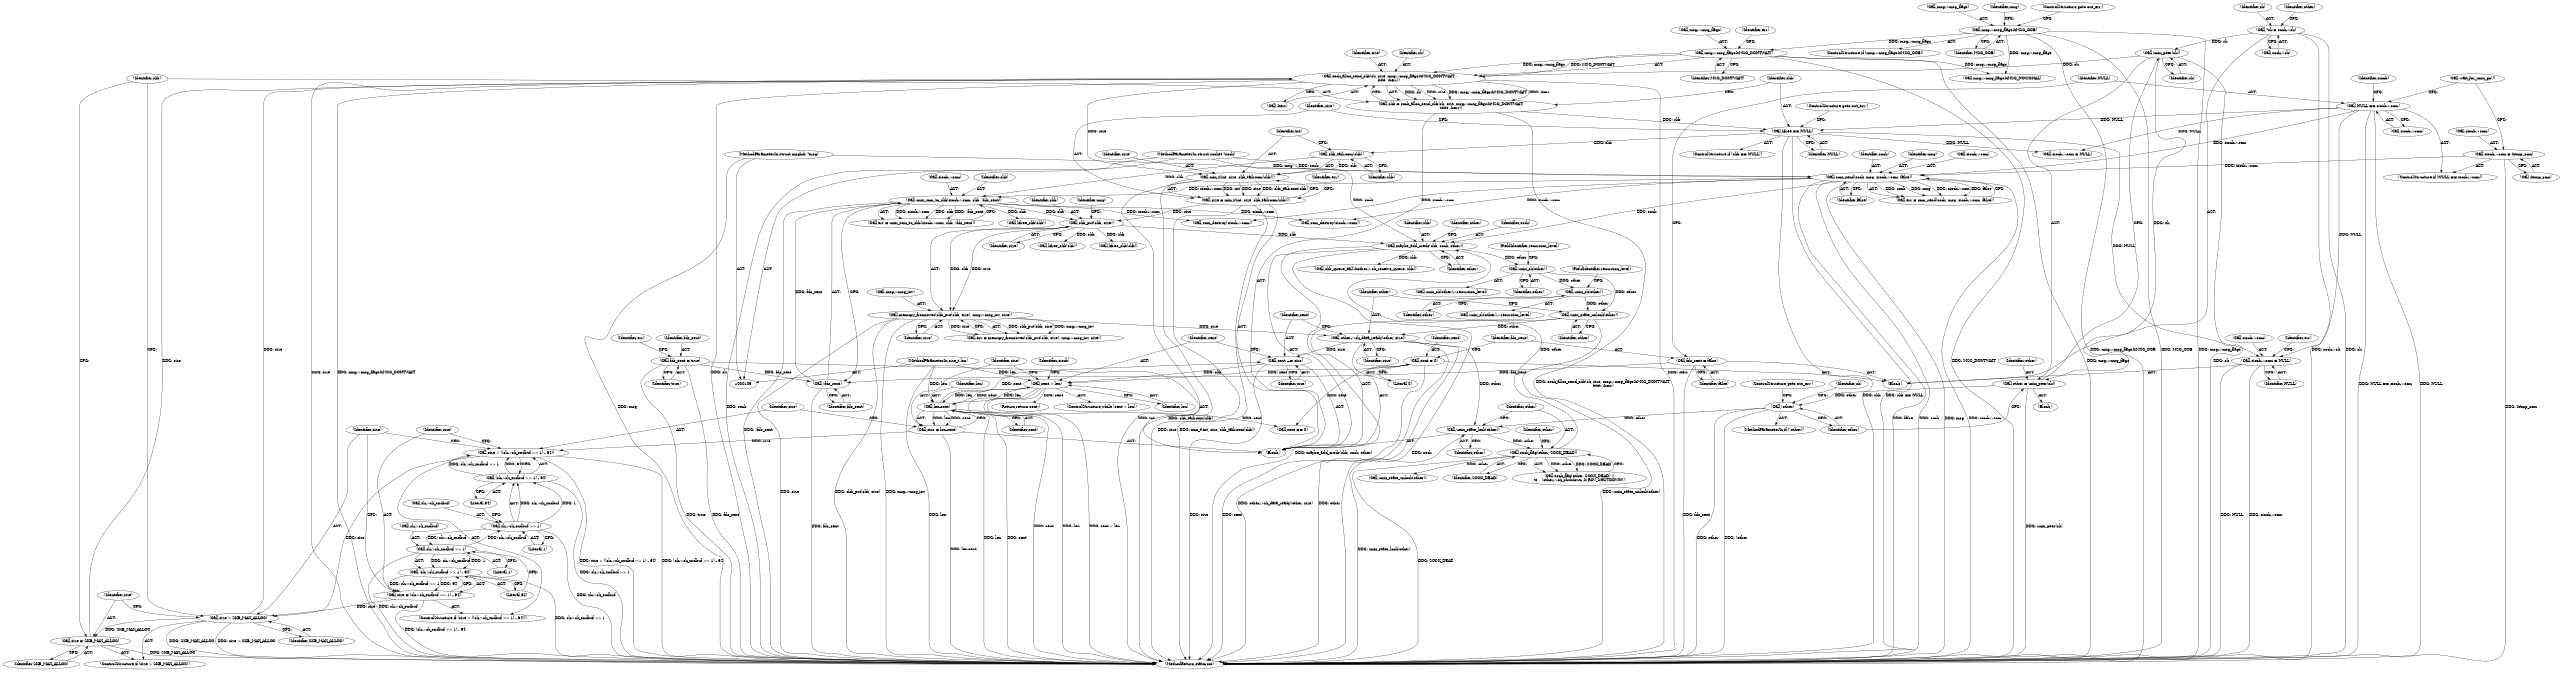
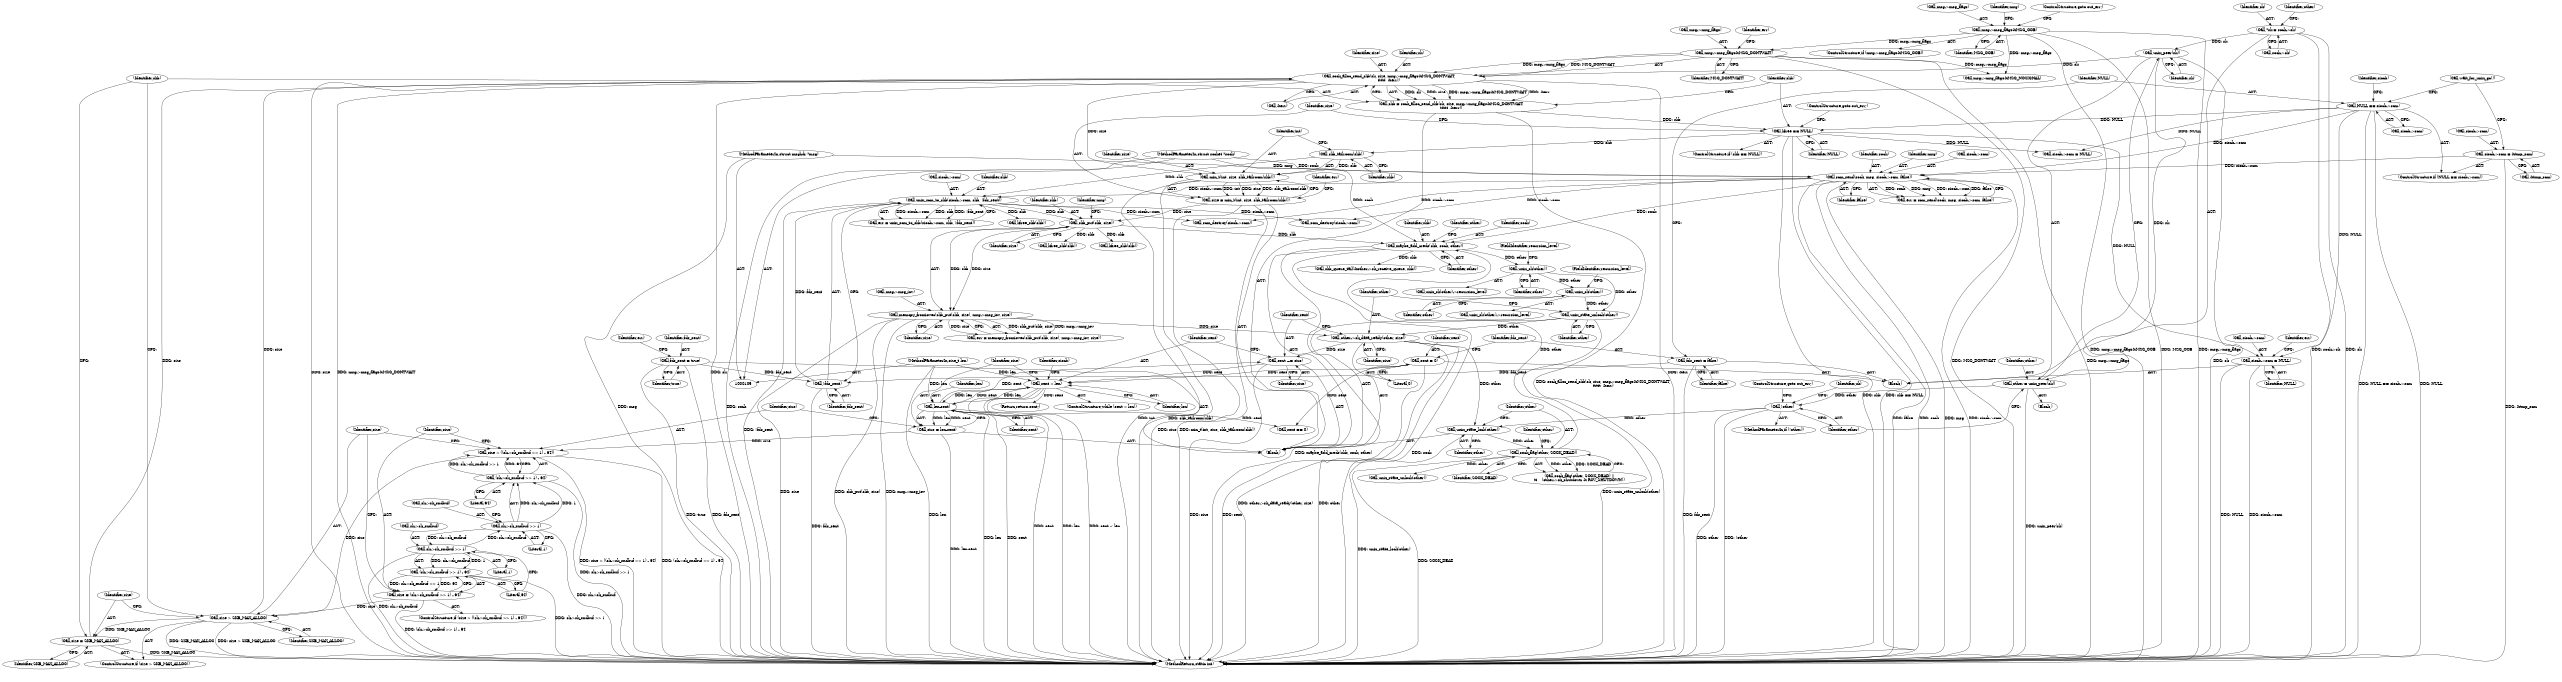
(1212, 373) -> (1212, 373)
(453, 524) -> none
